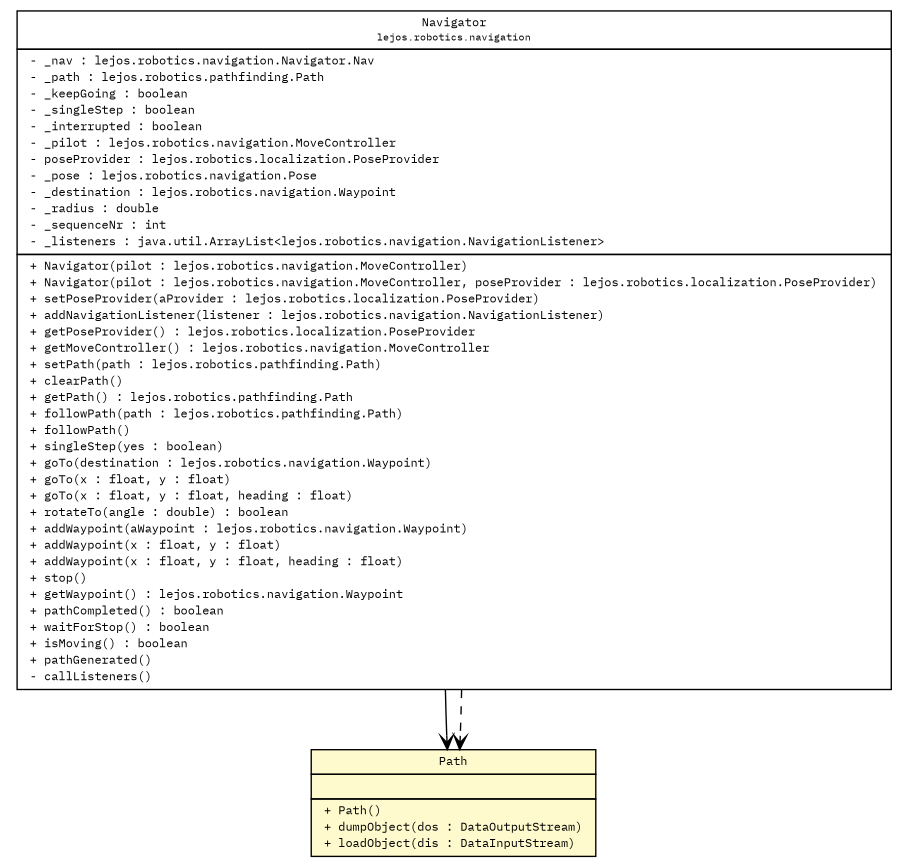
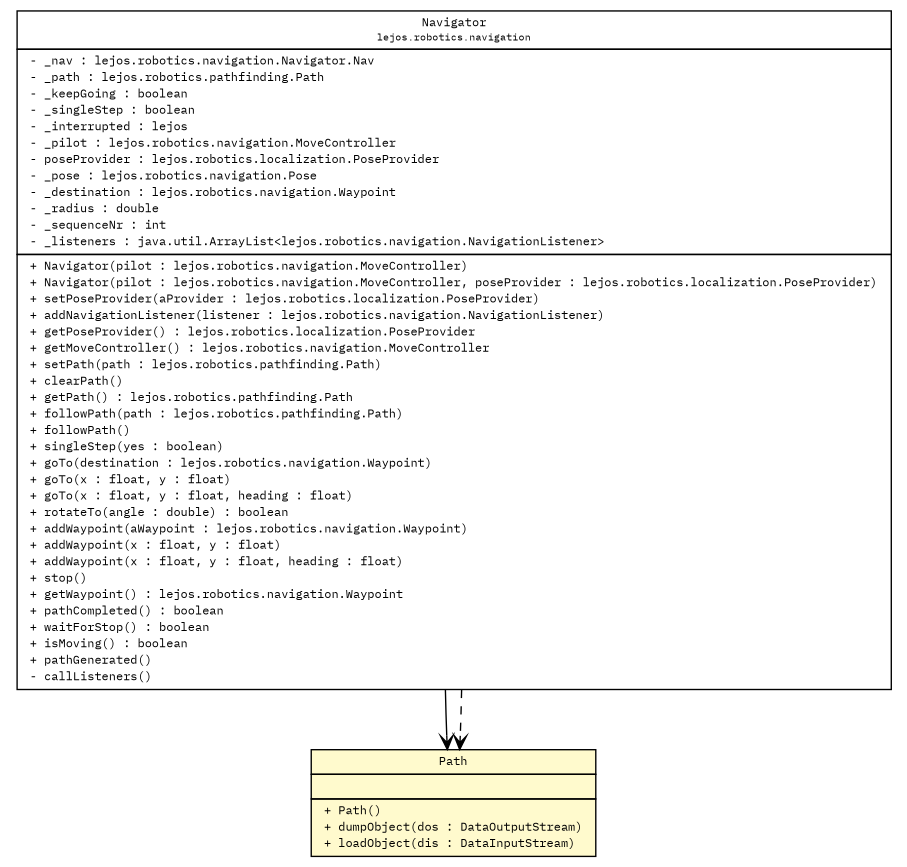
(116, 127) -> (109, 127)
